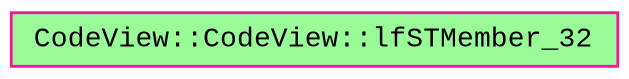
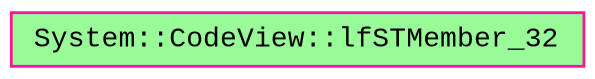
(315, 39) -> (298, 39)
